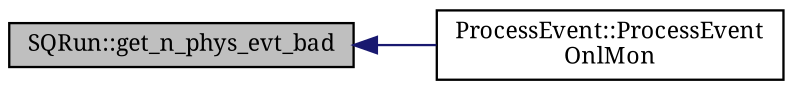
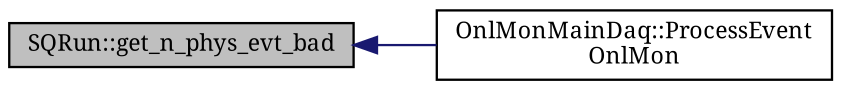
(610, 45) -> (634, 45)
